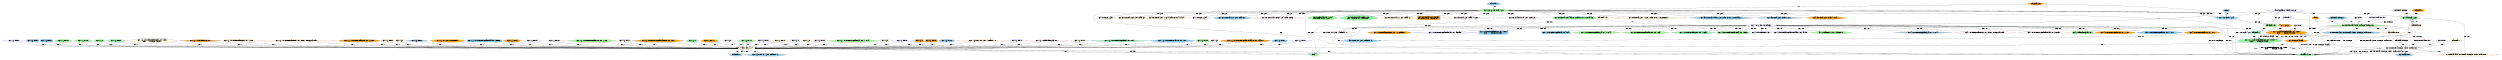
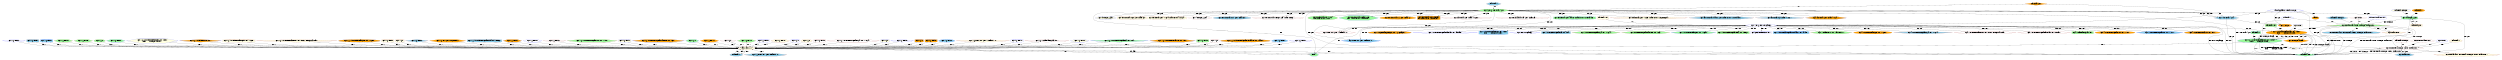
(2226, 10) -> none
(1398, 18) -> (1398, 18)
(1780, 18) -> (1780, 18)
none -> (1525, 33)
(1761, 33) -> (1761, 33)
(1791, 33) -> (1791, 33)
(1831, 33) -> (1831, 33)
none -> (1873, 33)
(1787, 39) -> (1470, 28)
(853, 41) -> (853, 41)
(1172, 41) -> (1172, 41)
(753, 52) -> (758, 51)
(2306, 55) -> (2306, 55)
